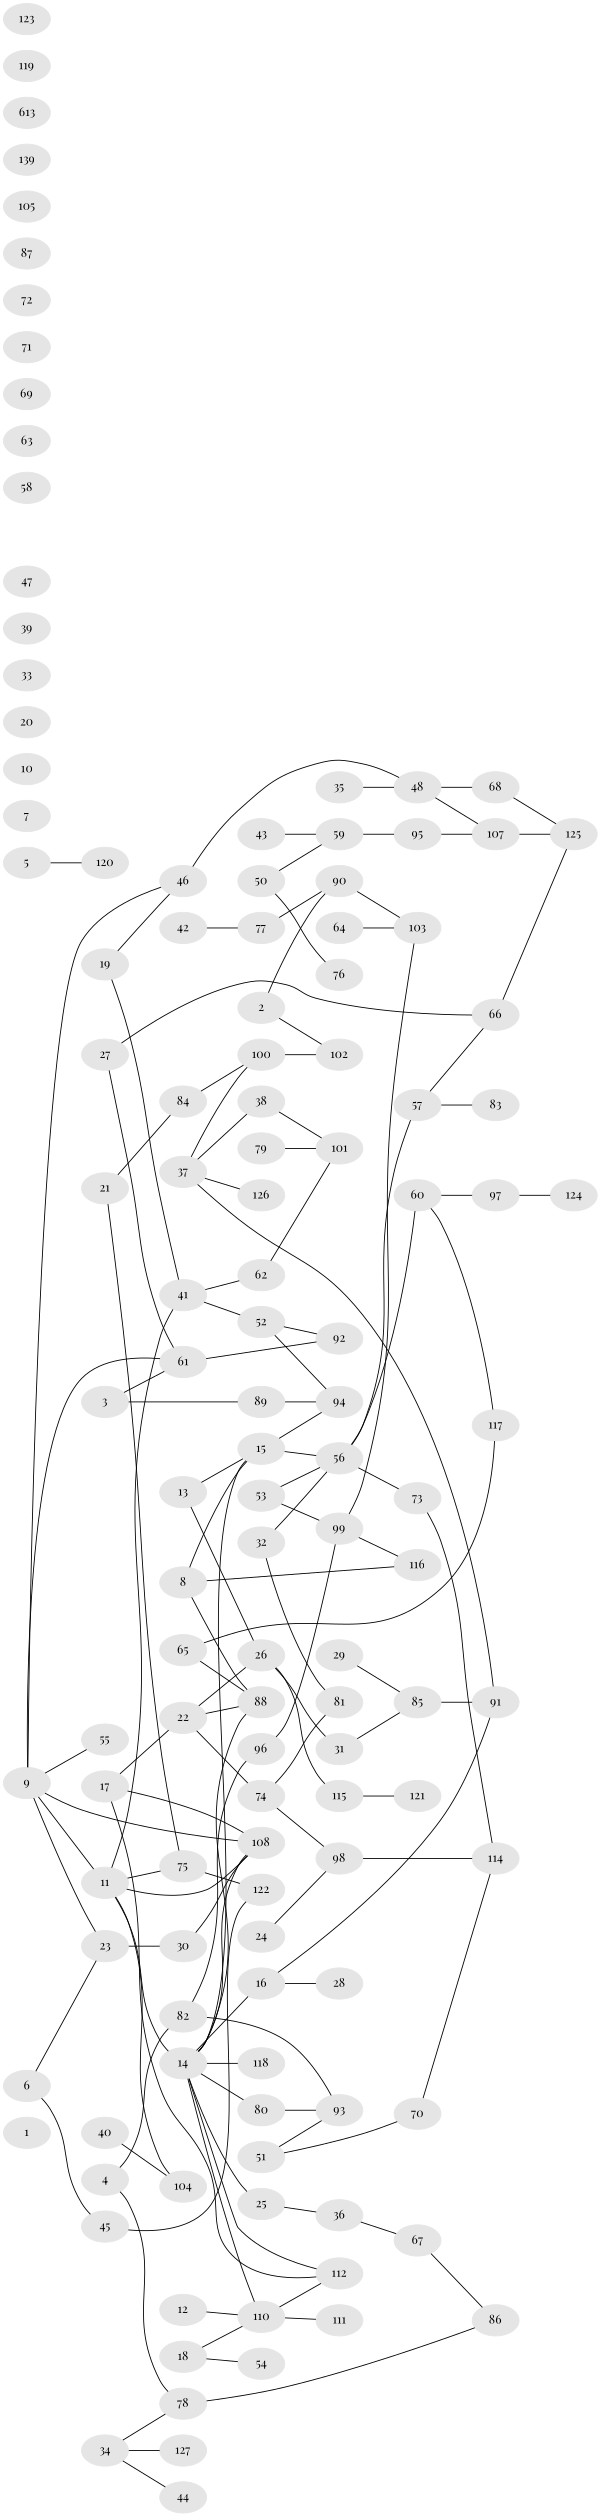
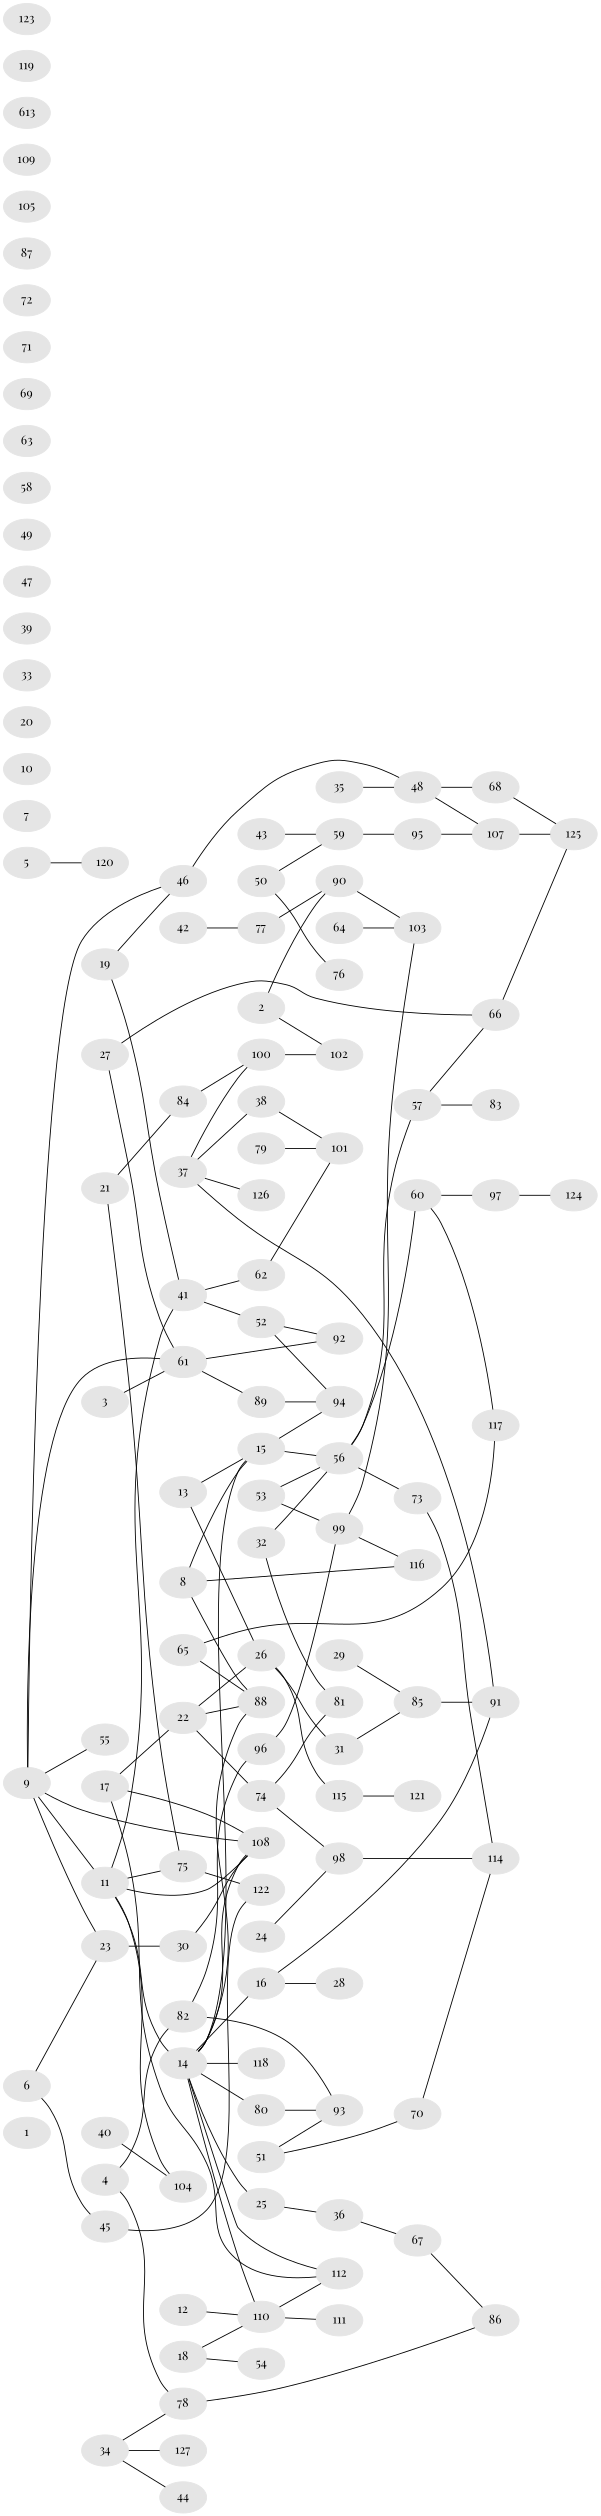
(27, 160) -> (27, 160)
none -> (27, 535)
(183, 1402) -> (222, 1382)
